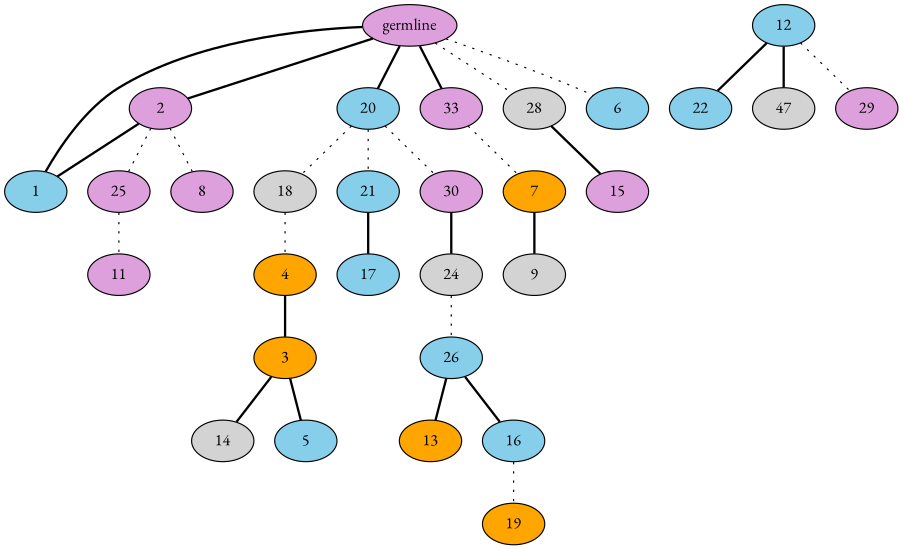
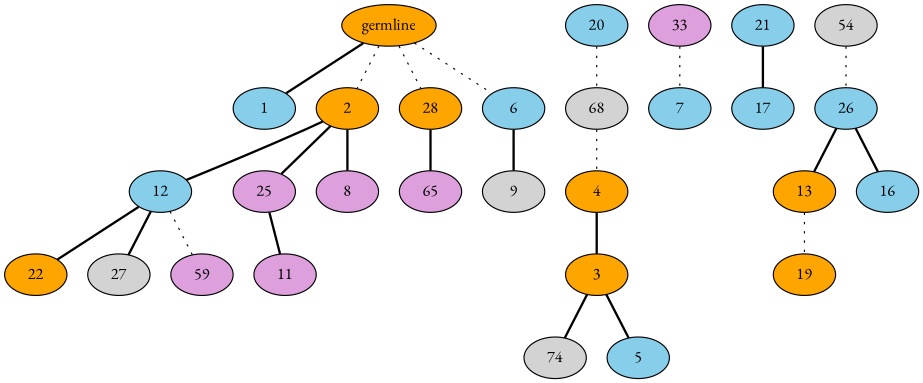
(410, 25) -> (389, 25)
(389, 67) -> none
(431, 67) -> none
(280, 68) -> (368, 67)
(160, 108) -> (347, 108)
(534, 108) -> (431, 108)
(701, 108) -> (36, 275)
(784, 108) -> (119, 275)
(867, 108) -> (202, 275)
(98, 150) -> (255, 151)
(140, 150) -> (306, 150)
(181, 150) -> (347, 150)
(368, 150) -> none
(285, 192) -> (597, 108)
(451, 192) -> none
(534, 192) -> (680, 108)
(617, 192) -> (431, 192)
(119, 233) -> (275, 233)
(534, 233) -> (514, 150)
(451, 275) -> (846, 25)
(223, 441) -> (555, 358)
(514, 483) -> (804, 233)
